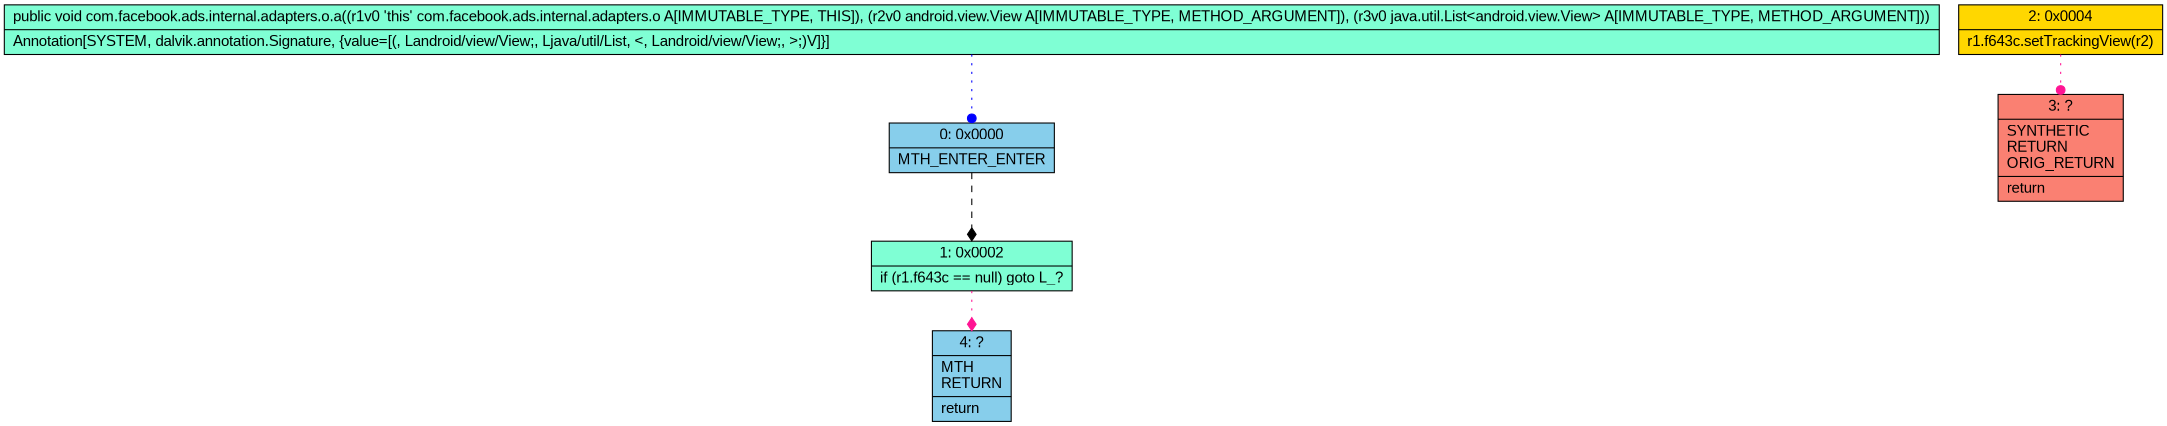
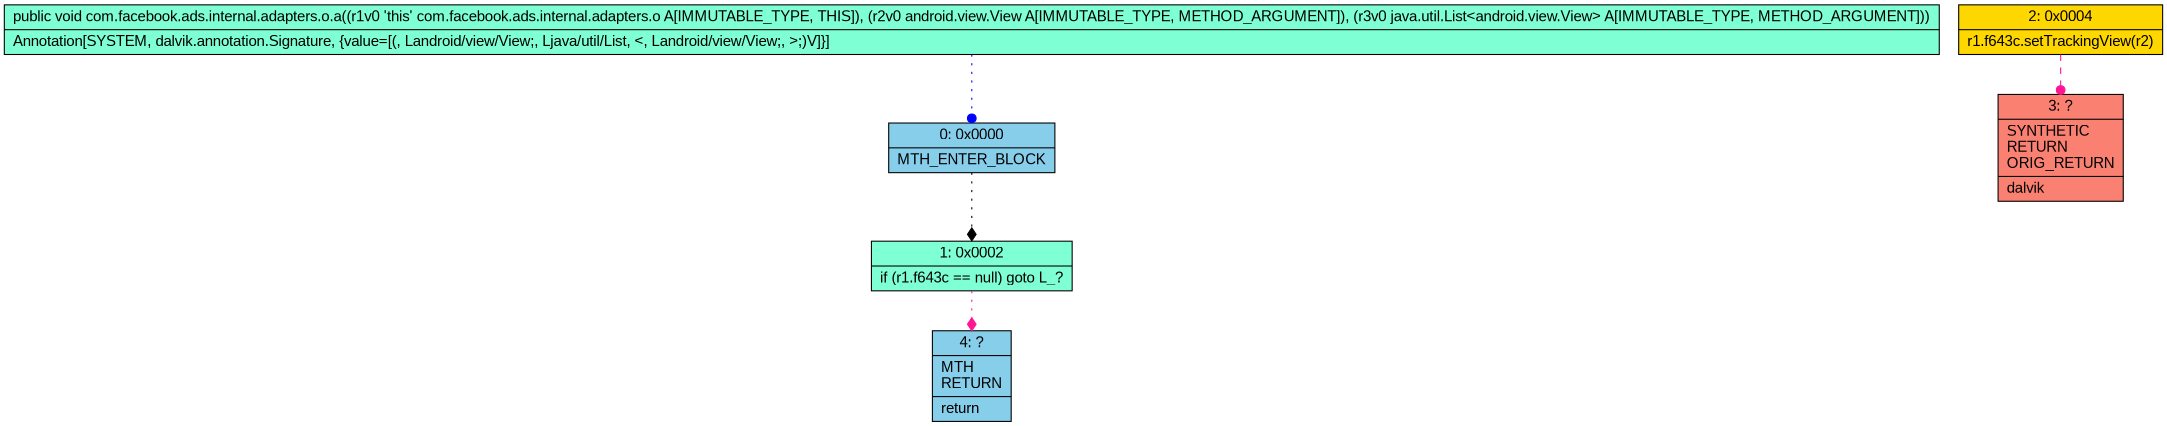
(2061, 70) -> (2061, 70)
(972, 160) -> (972, 160)
(2026, 188) -> (2026, 188)
(972, 200) -> (972, 200)
